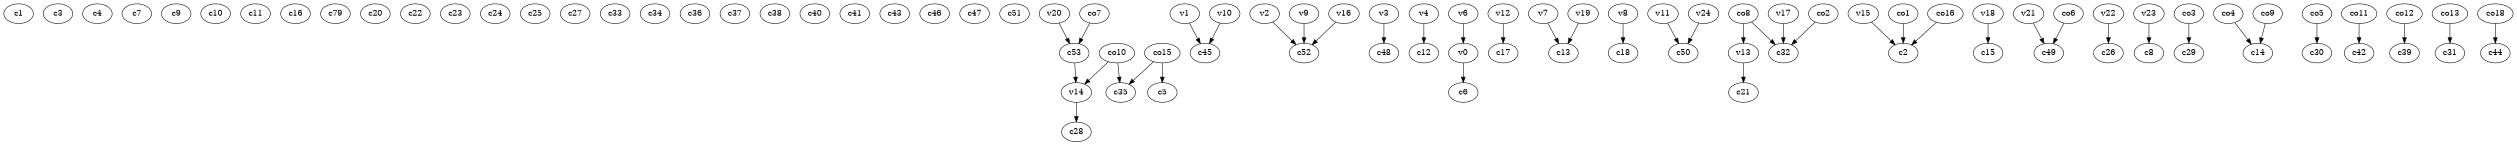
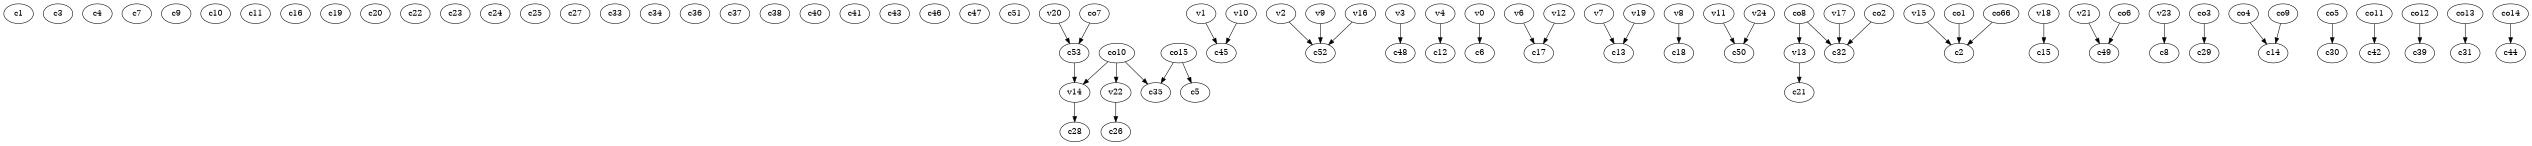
(335, 14) -> (335, 14)
(1945, 14) -> (2001, 14)
(2495, 14) -> (2511, 14)
(1463, 31) -> (1528, 31)
none -> (1116, 70)
